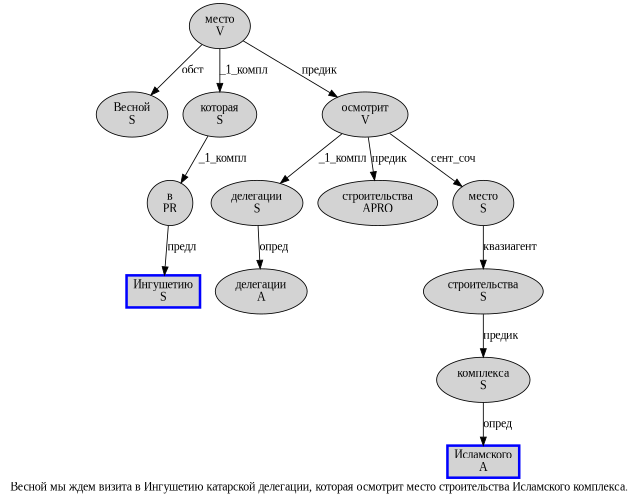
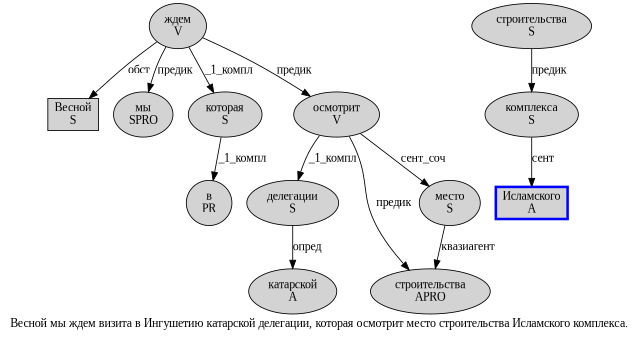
(220, 26) -> (178, 26)
(132, 115) -> (73, 115)
none -> (143, 115)
(483, 243) -> (441, 243)
(163, 291) -> none
(261, 291) -> (293, 291)
(498, 424) -> (543, 159)
